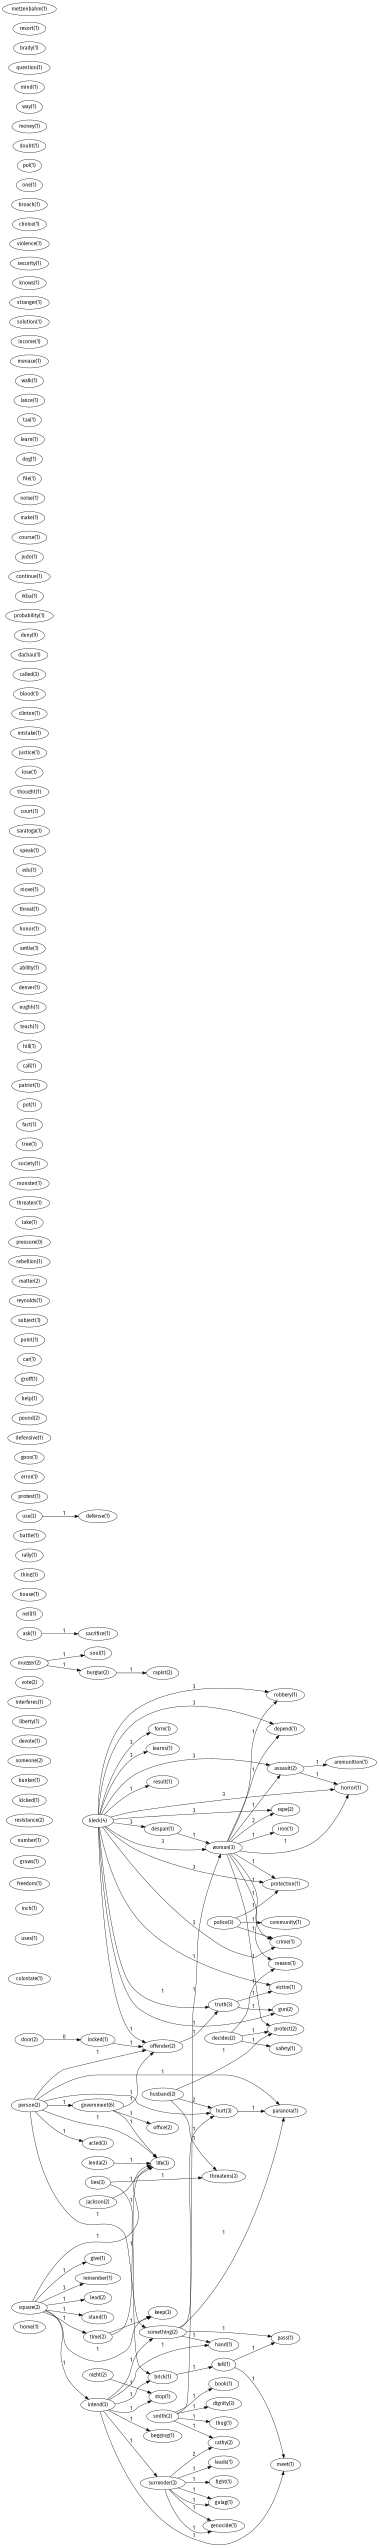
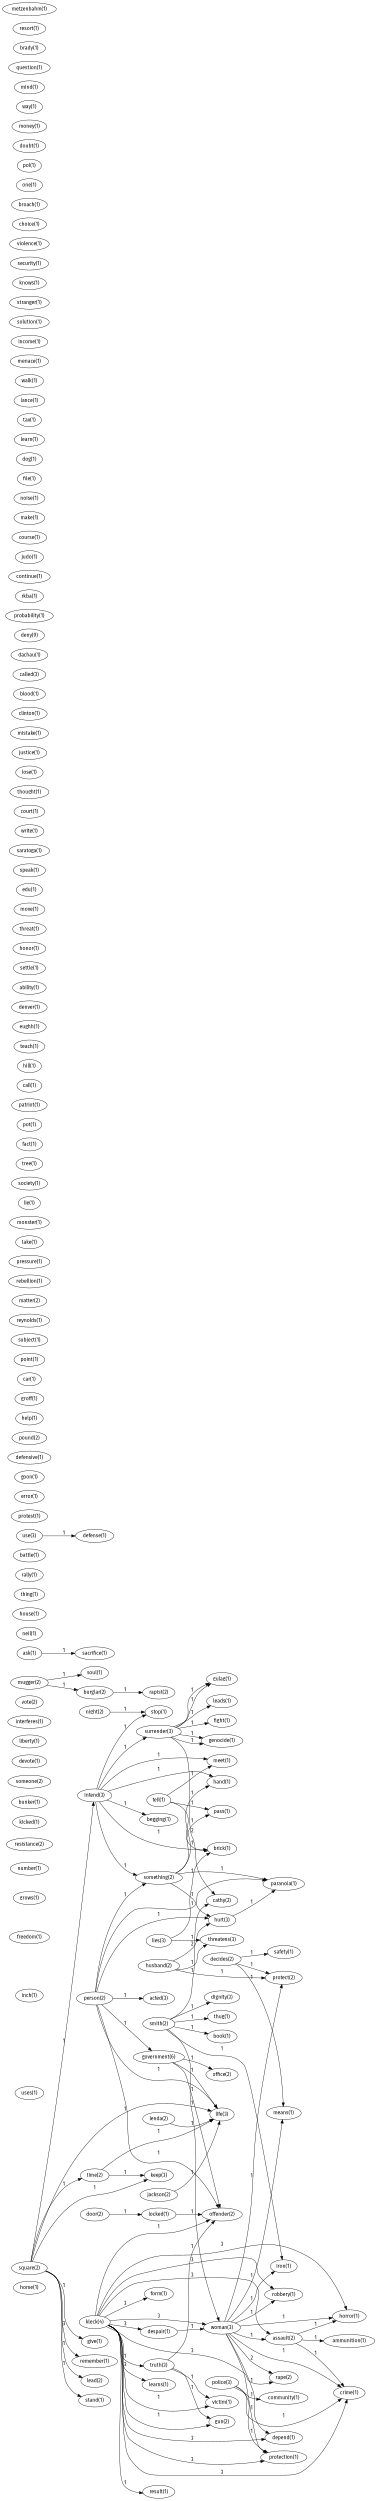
none -> (29, 831)
none -> (29, 1203)
(29, 1203) -> none
(29, 1242) -> (29, 1262)
(29, 1979) -> none
(199, 2031) -> (189, 2292)
(64, 2037) -> (125, 2212)
none -> (255, 2110)
none -> (321, 2361)
(193, 2371) -> (187, 1827)
